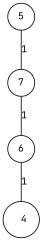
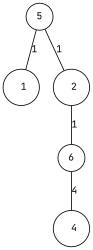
(21, 83) -> (71, 87)
none -> (21, 87)
(24, 182) -> (75, 191)
